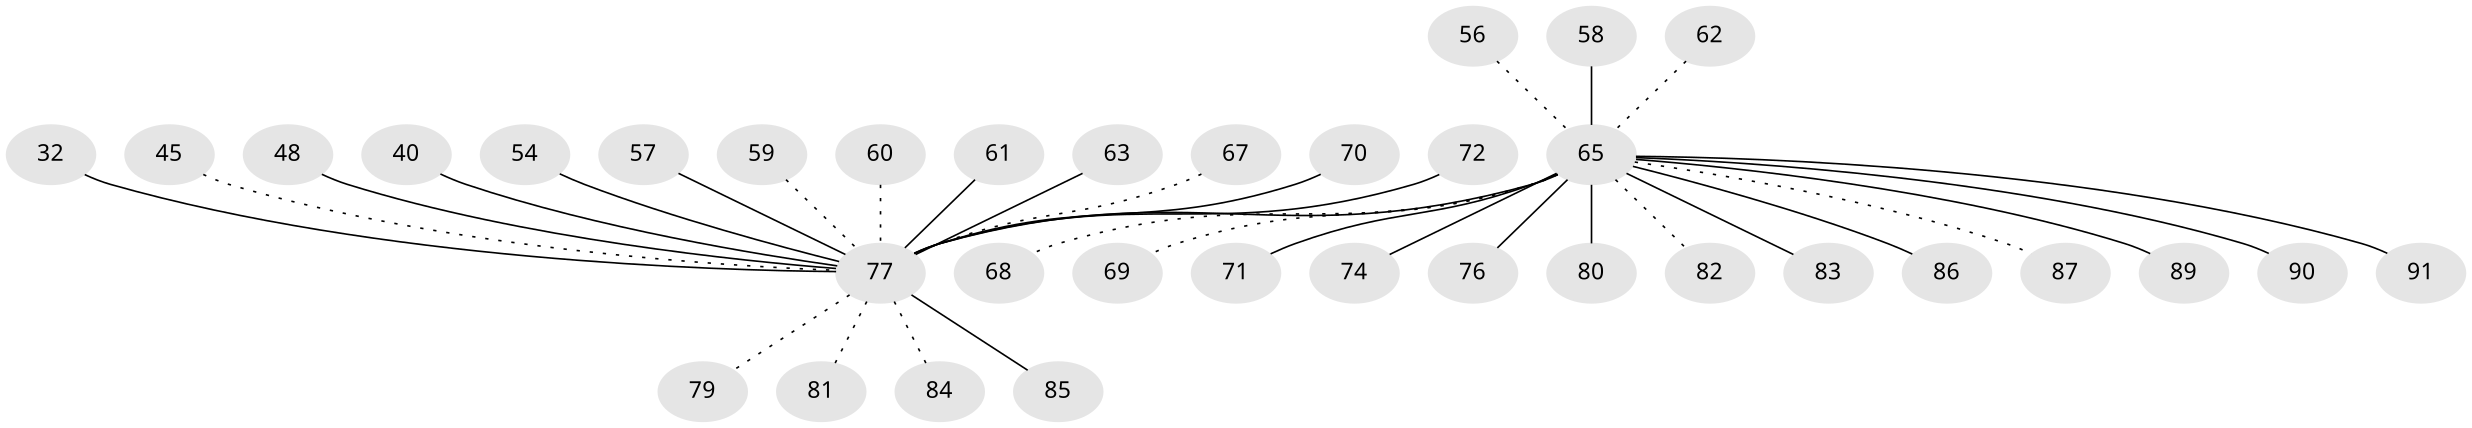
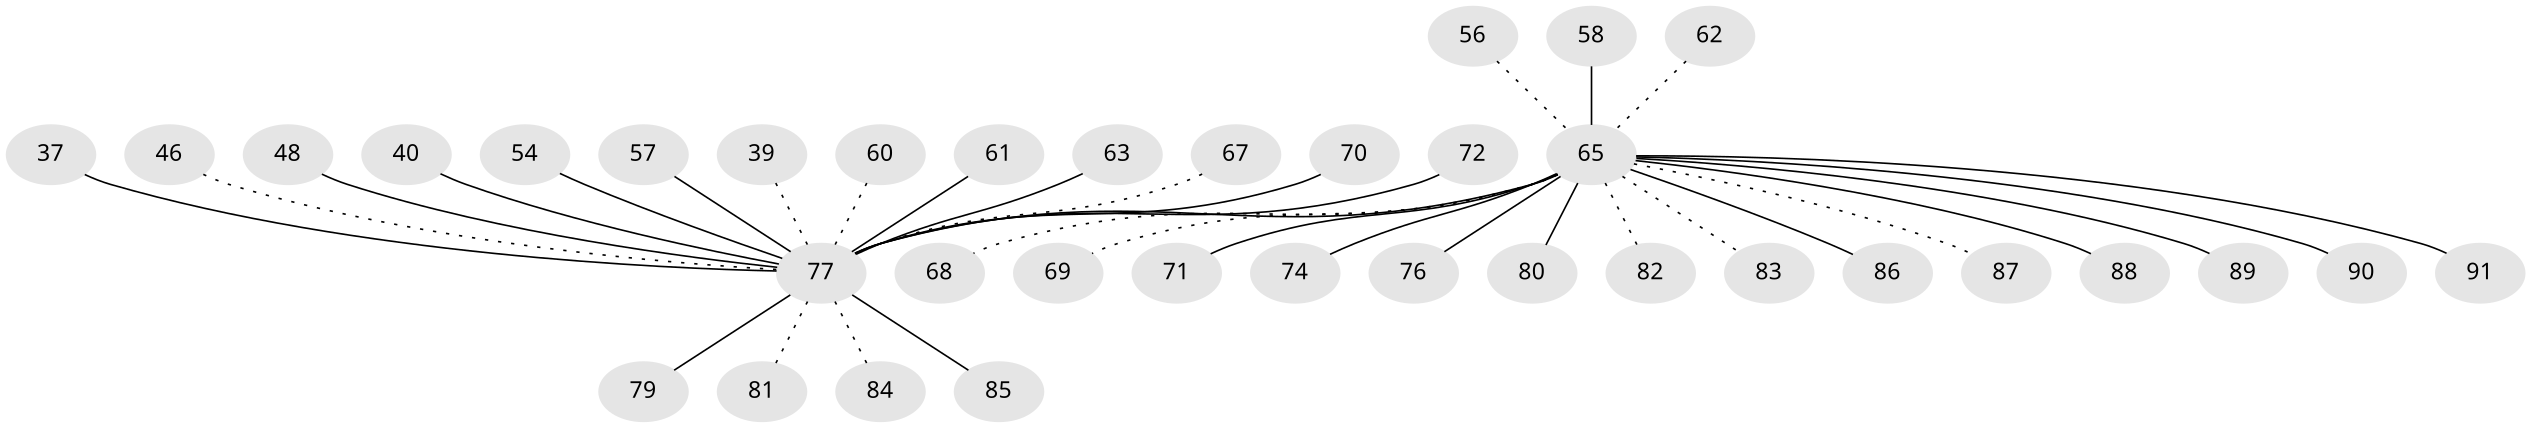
(51, 155) -> (51, 155)
(170, 155) -> (170, 155)
(762, 155) -> (762, 155)
(1710, 214) -> (1681, 214)
none -> (2125, 273)
(791, 333) -> (732, 333)
